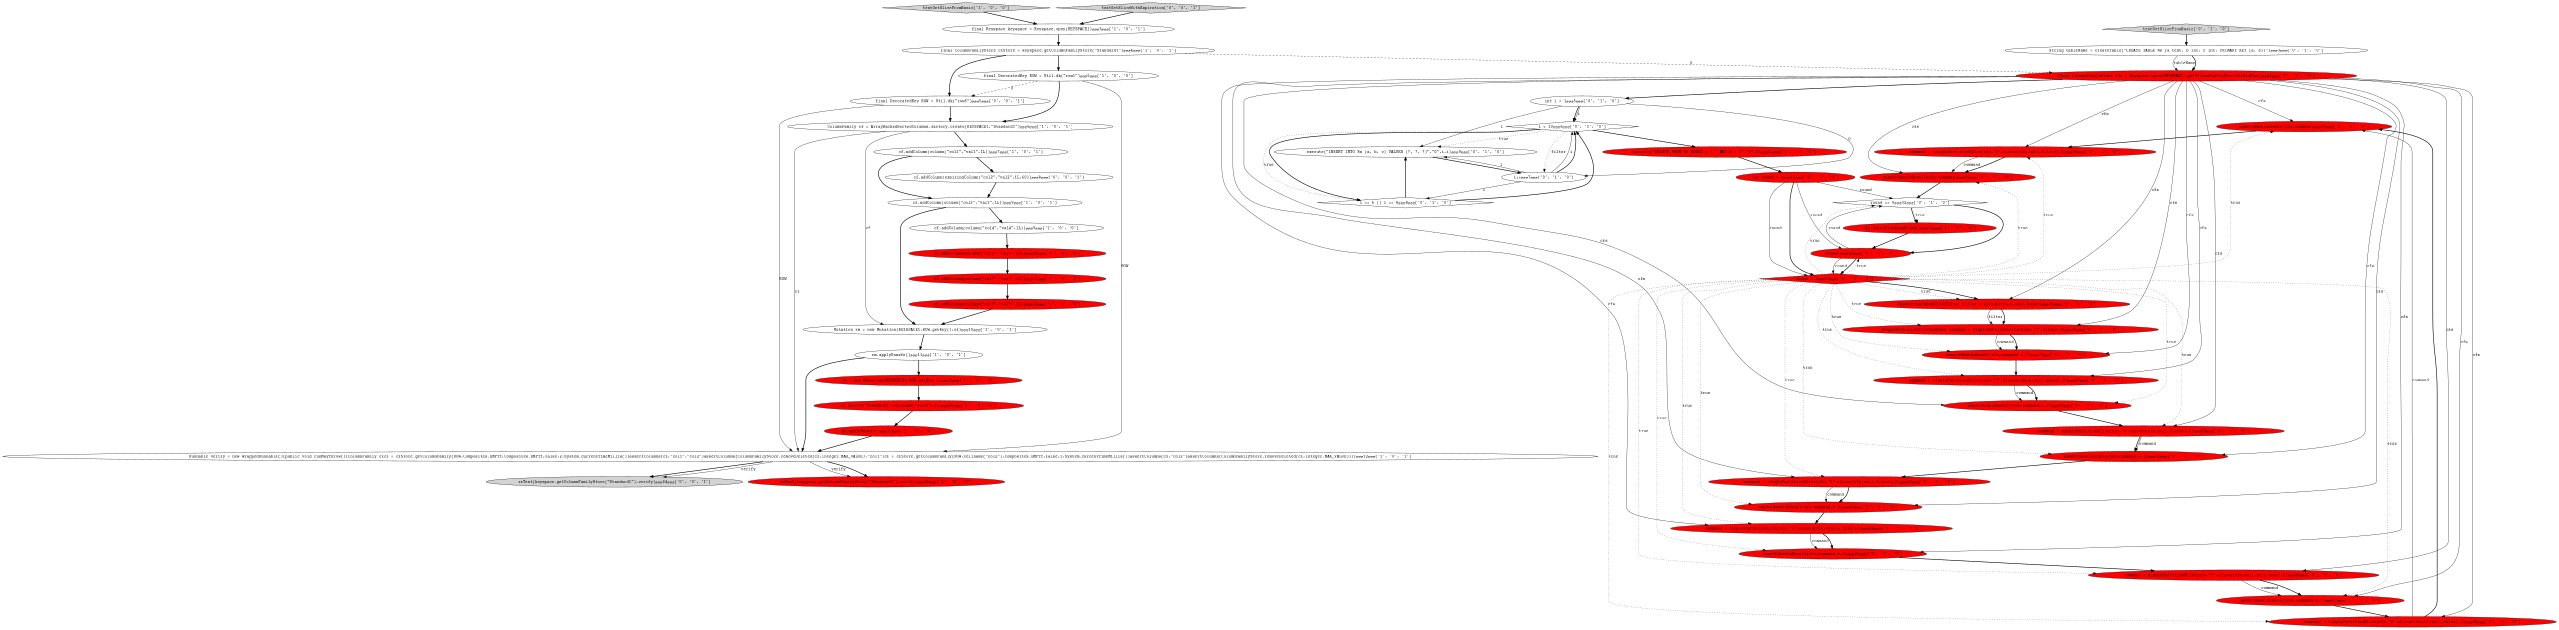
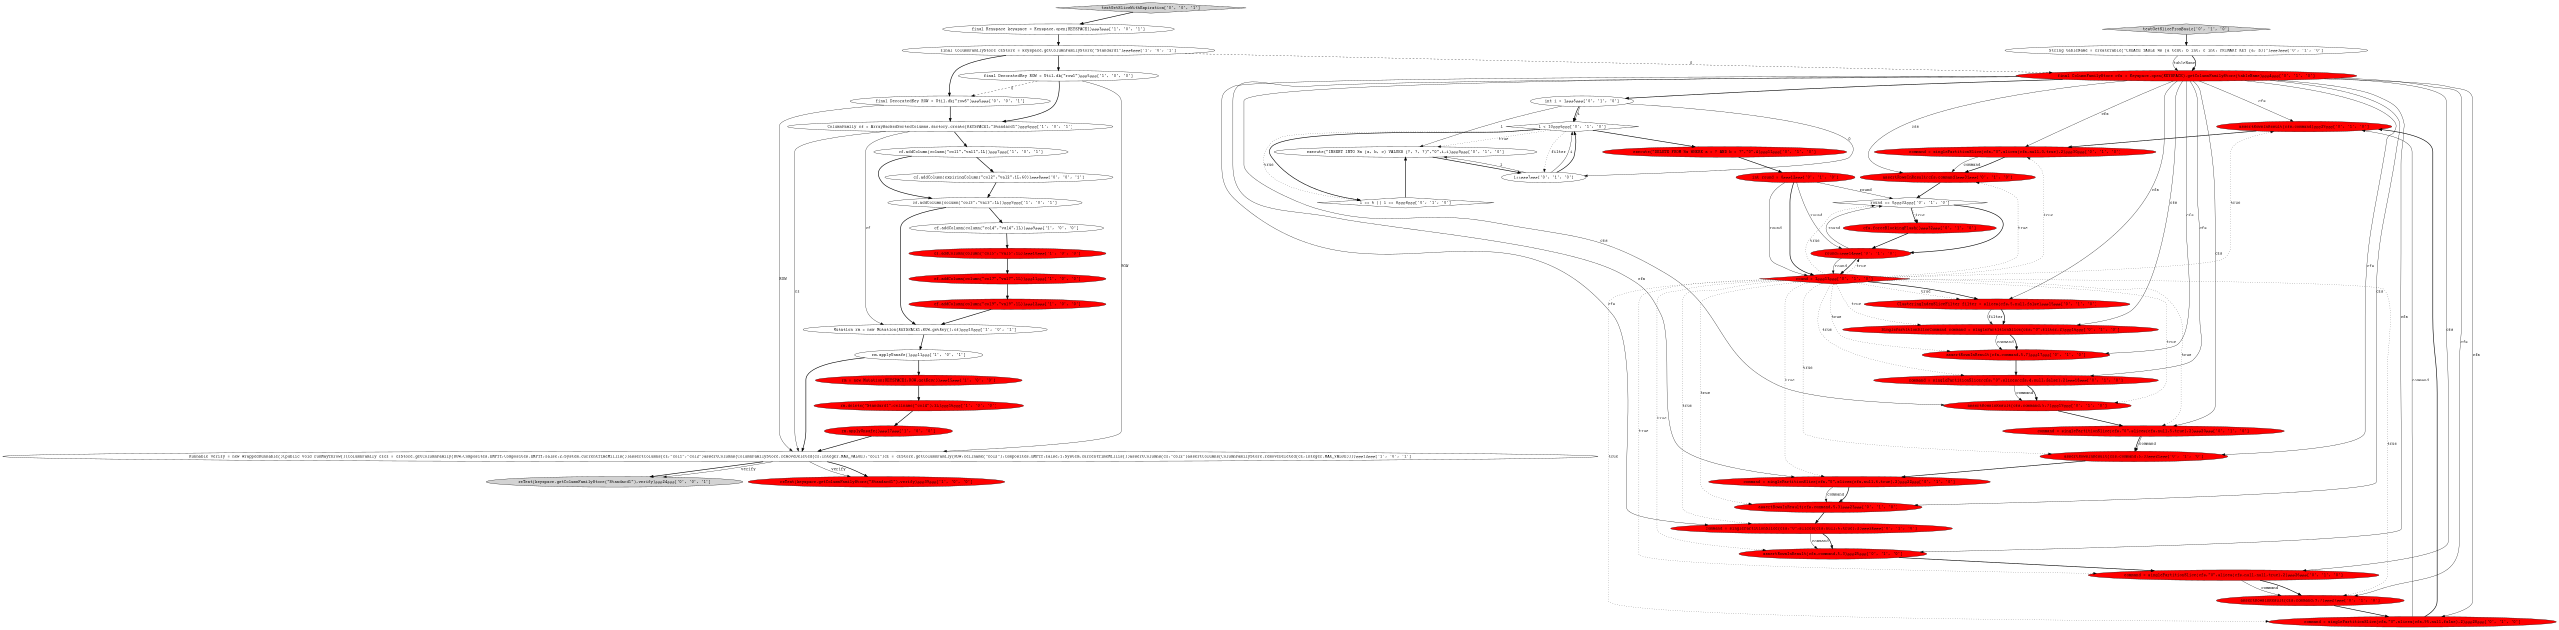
(966, 8) -> none
(1475, 190) -> none
(1549, 193) -> none
